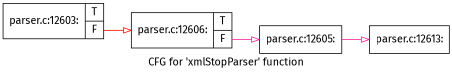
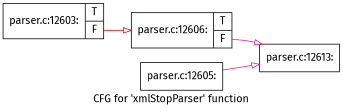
(242, 40) -> (243, 40)
